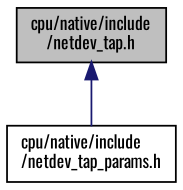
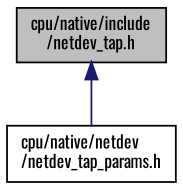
(91, 154) -> (91, 154)
